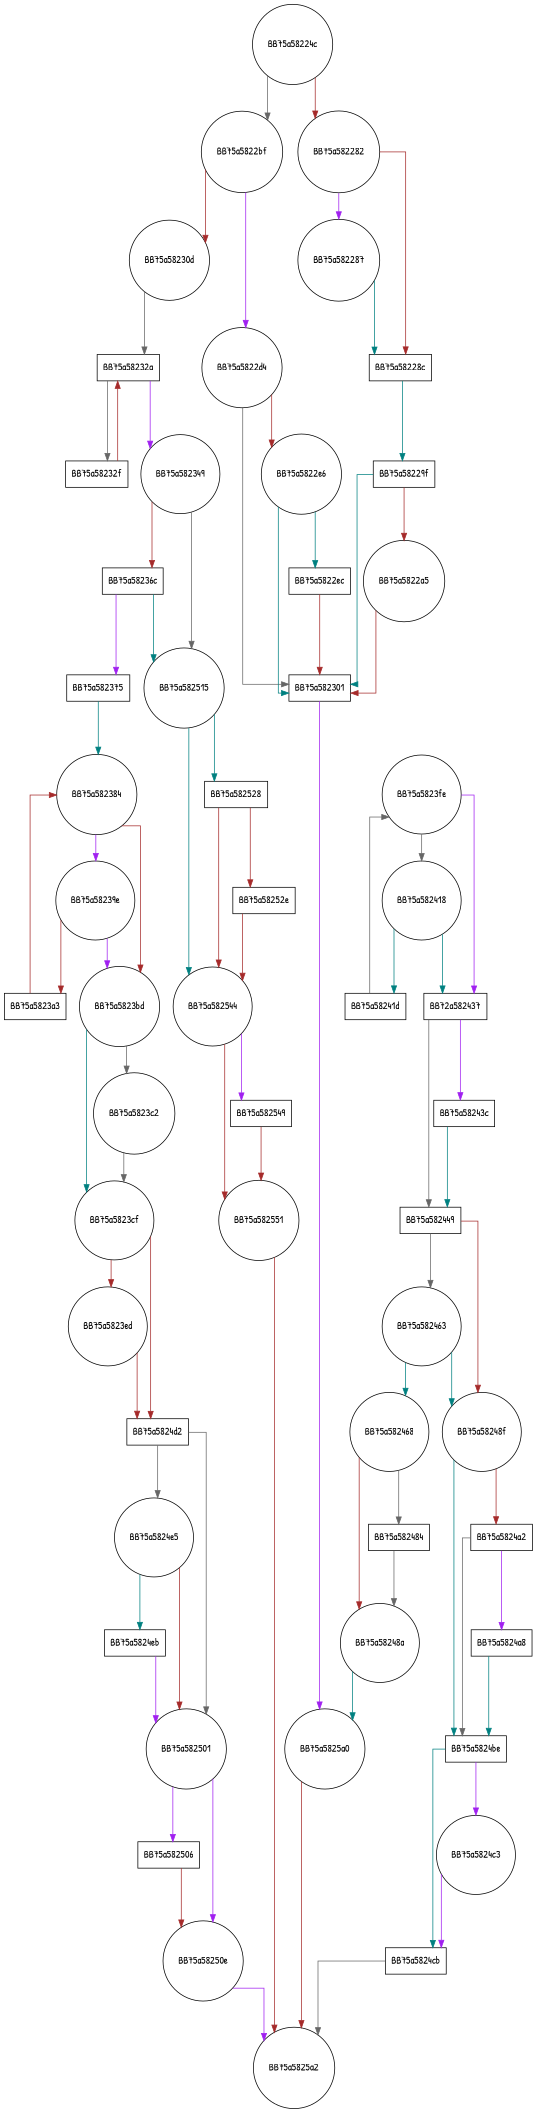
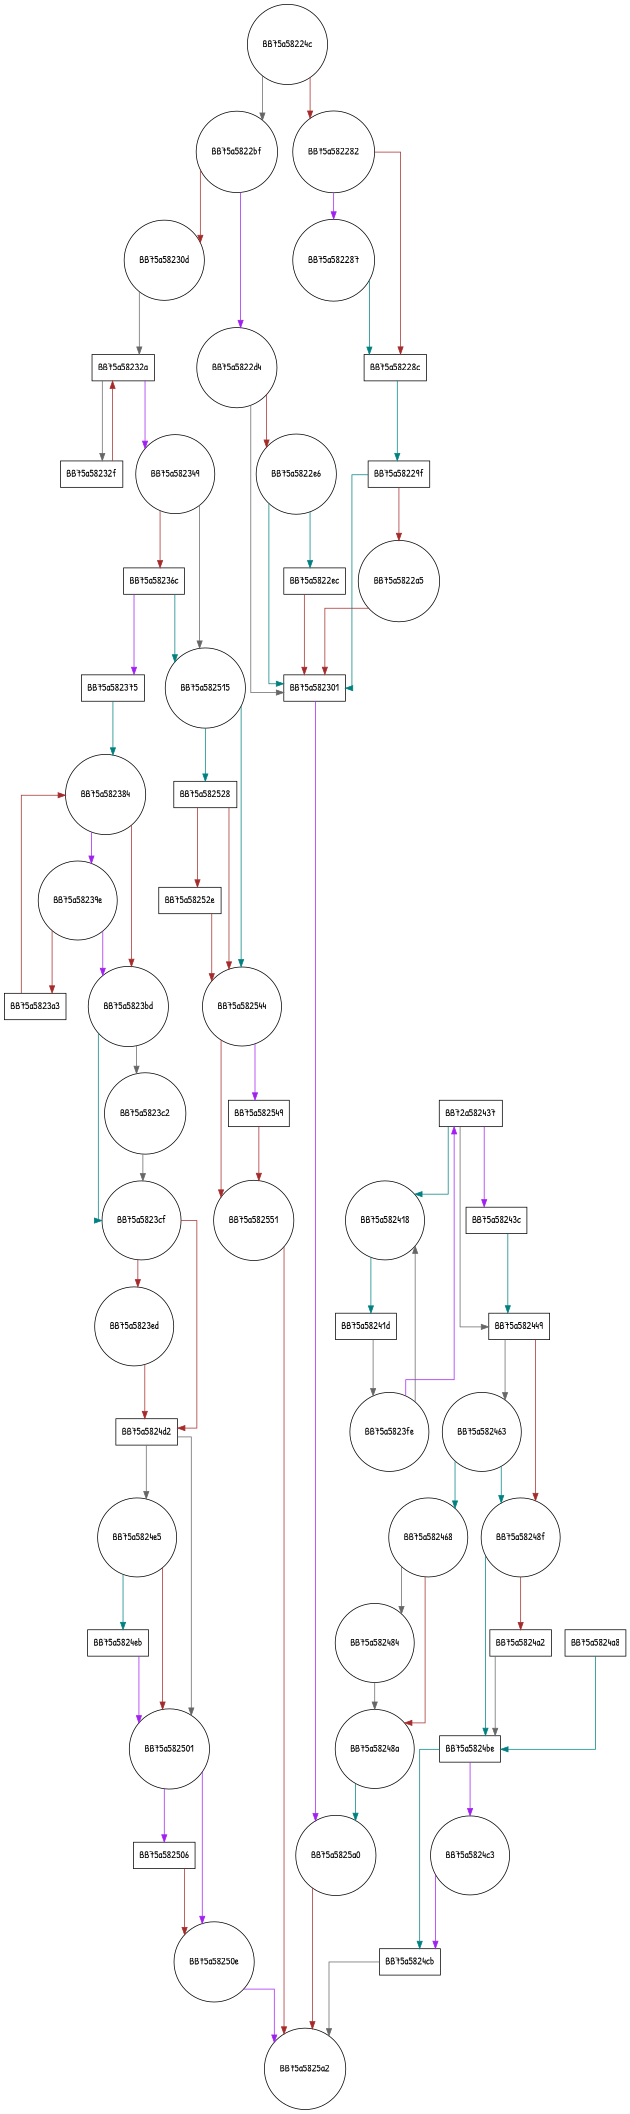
(443, 960) -> (448, 1174)
(399, 1537) -> (375, 1643)
(502, 1587) -> none
